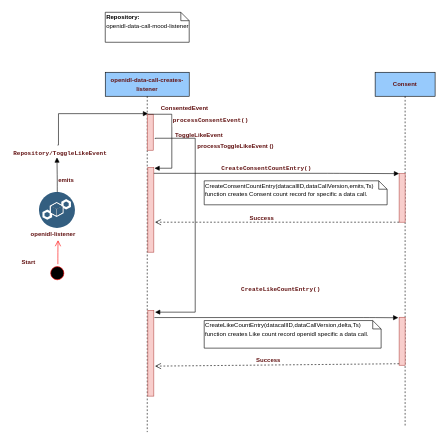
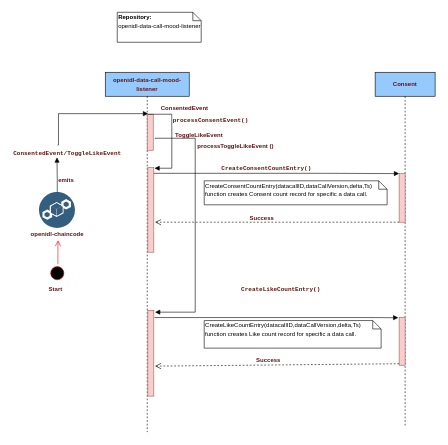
(147, 27) -> (159, 27)
(147, 84) -> (147, 84)
(63, 152) -> (72, 152)
(296, 199) -> (296, 199)
(59, 234) -> (62, 234)
(33, 262) -> (60, 289)
(293, 339) -> (293, 339)
